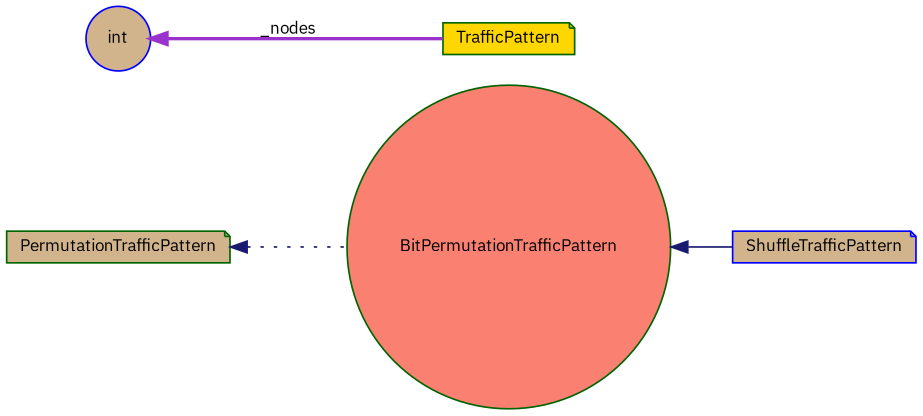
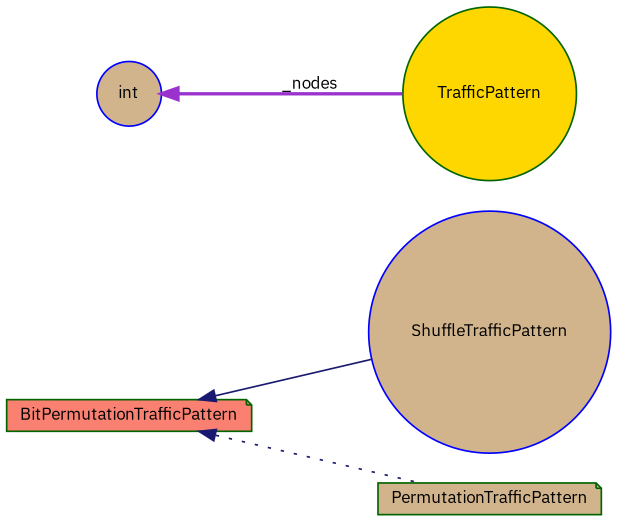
(509, 39) -> (490, 94)
(297, 247) -> (318, 459)
(509, 247) -> (129, 415)
(824, 247) -> (490, 332)
